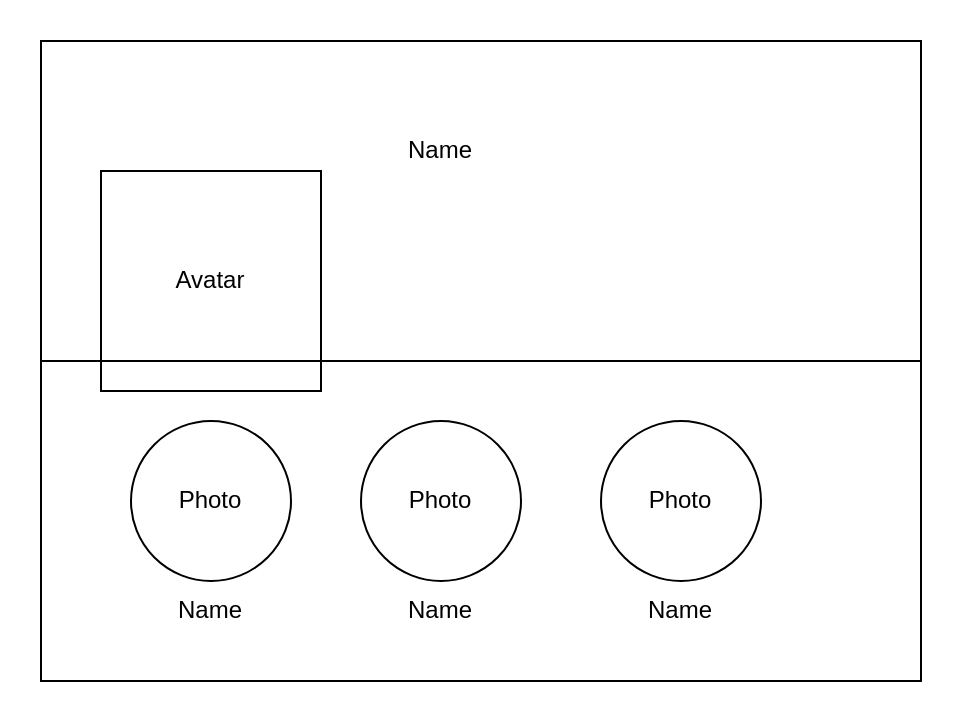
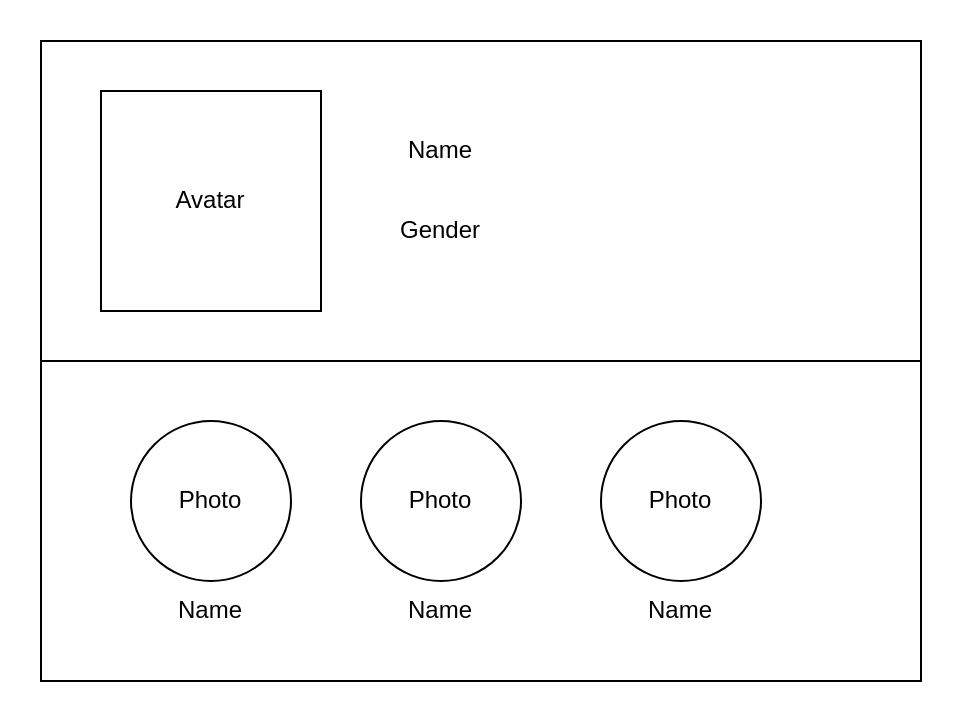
none -> (441, 231)
(211, 281) -> (211, 201)
